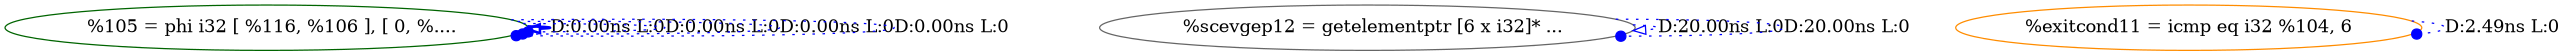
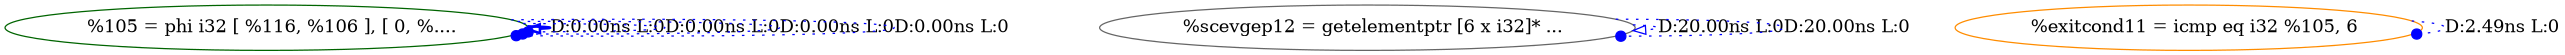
(2189, 28) -> (2189, 28)
